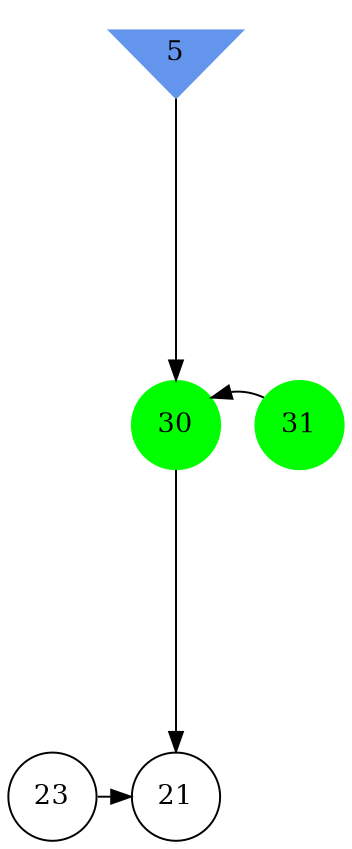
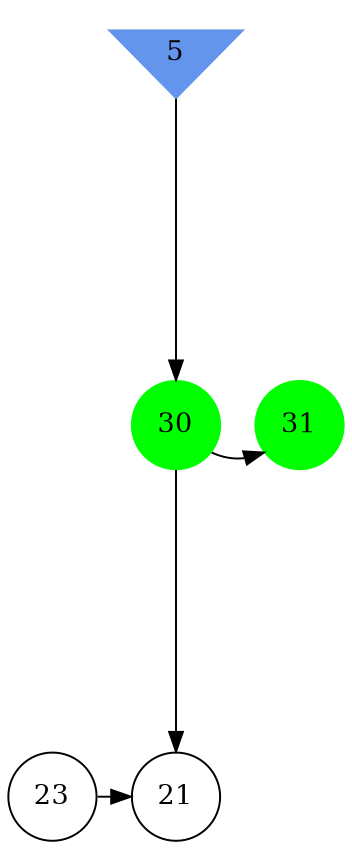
(248, 393) -> (228, 458)
